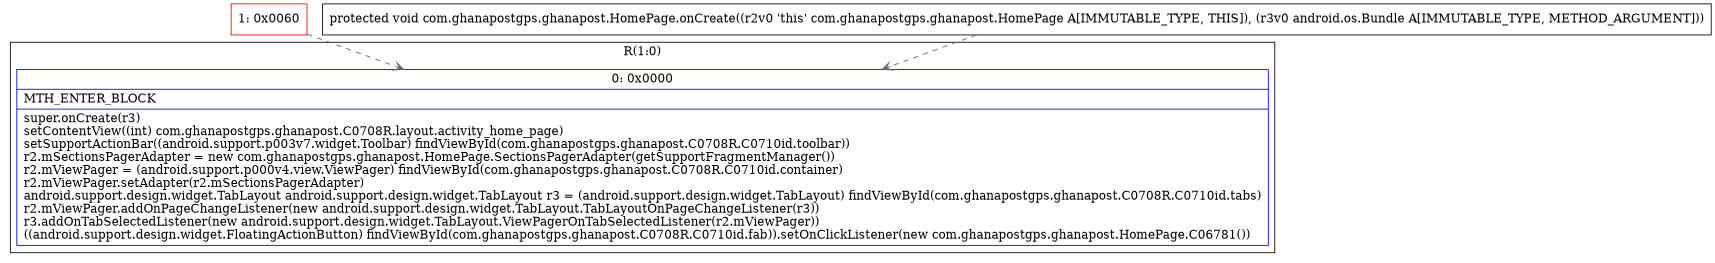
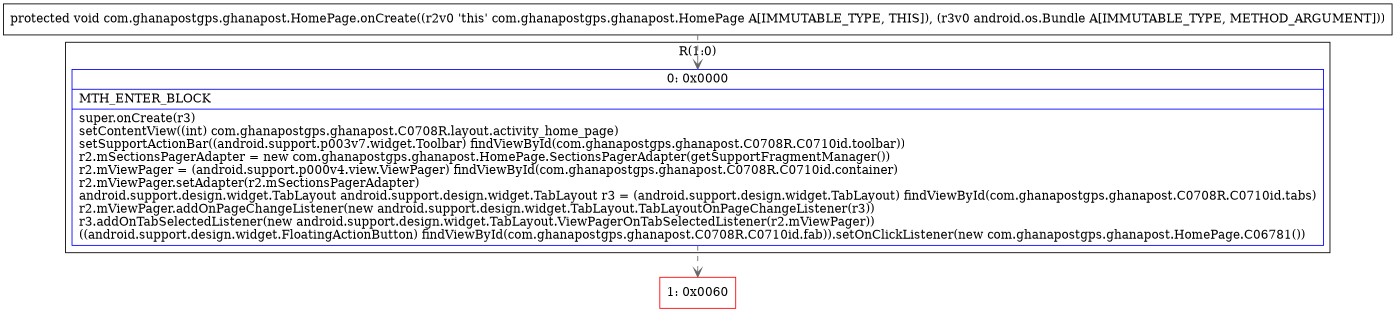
(351, 50) -> (698, 258)
